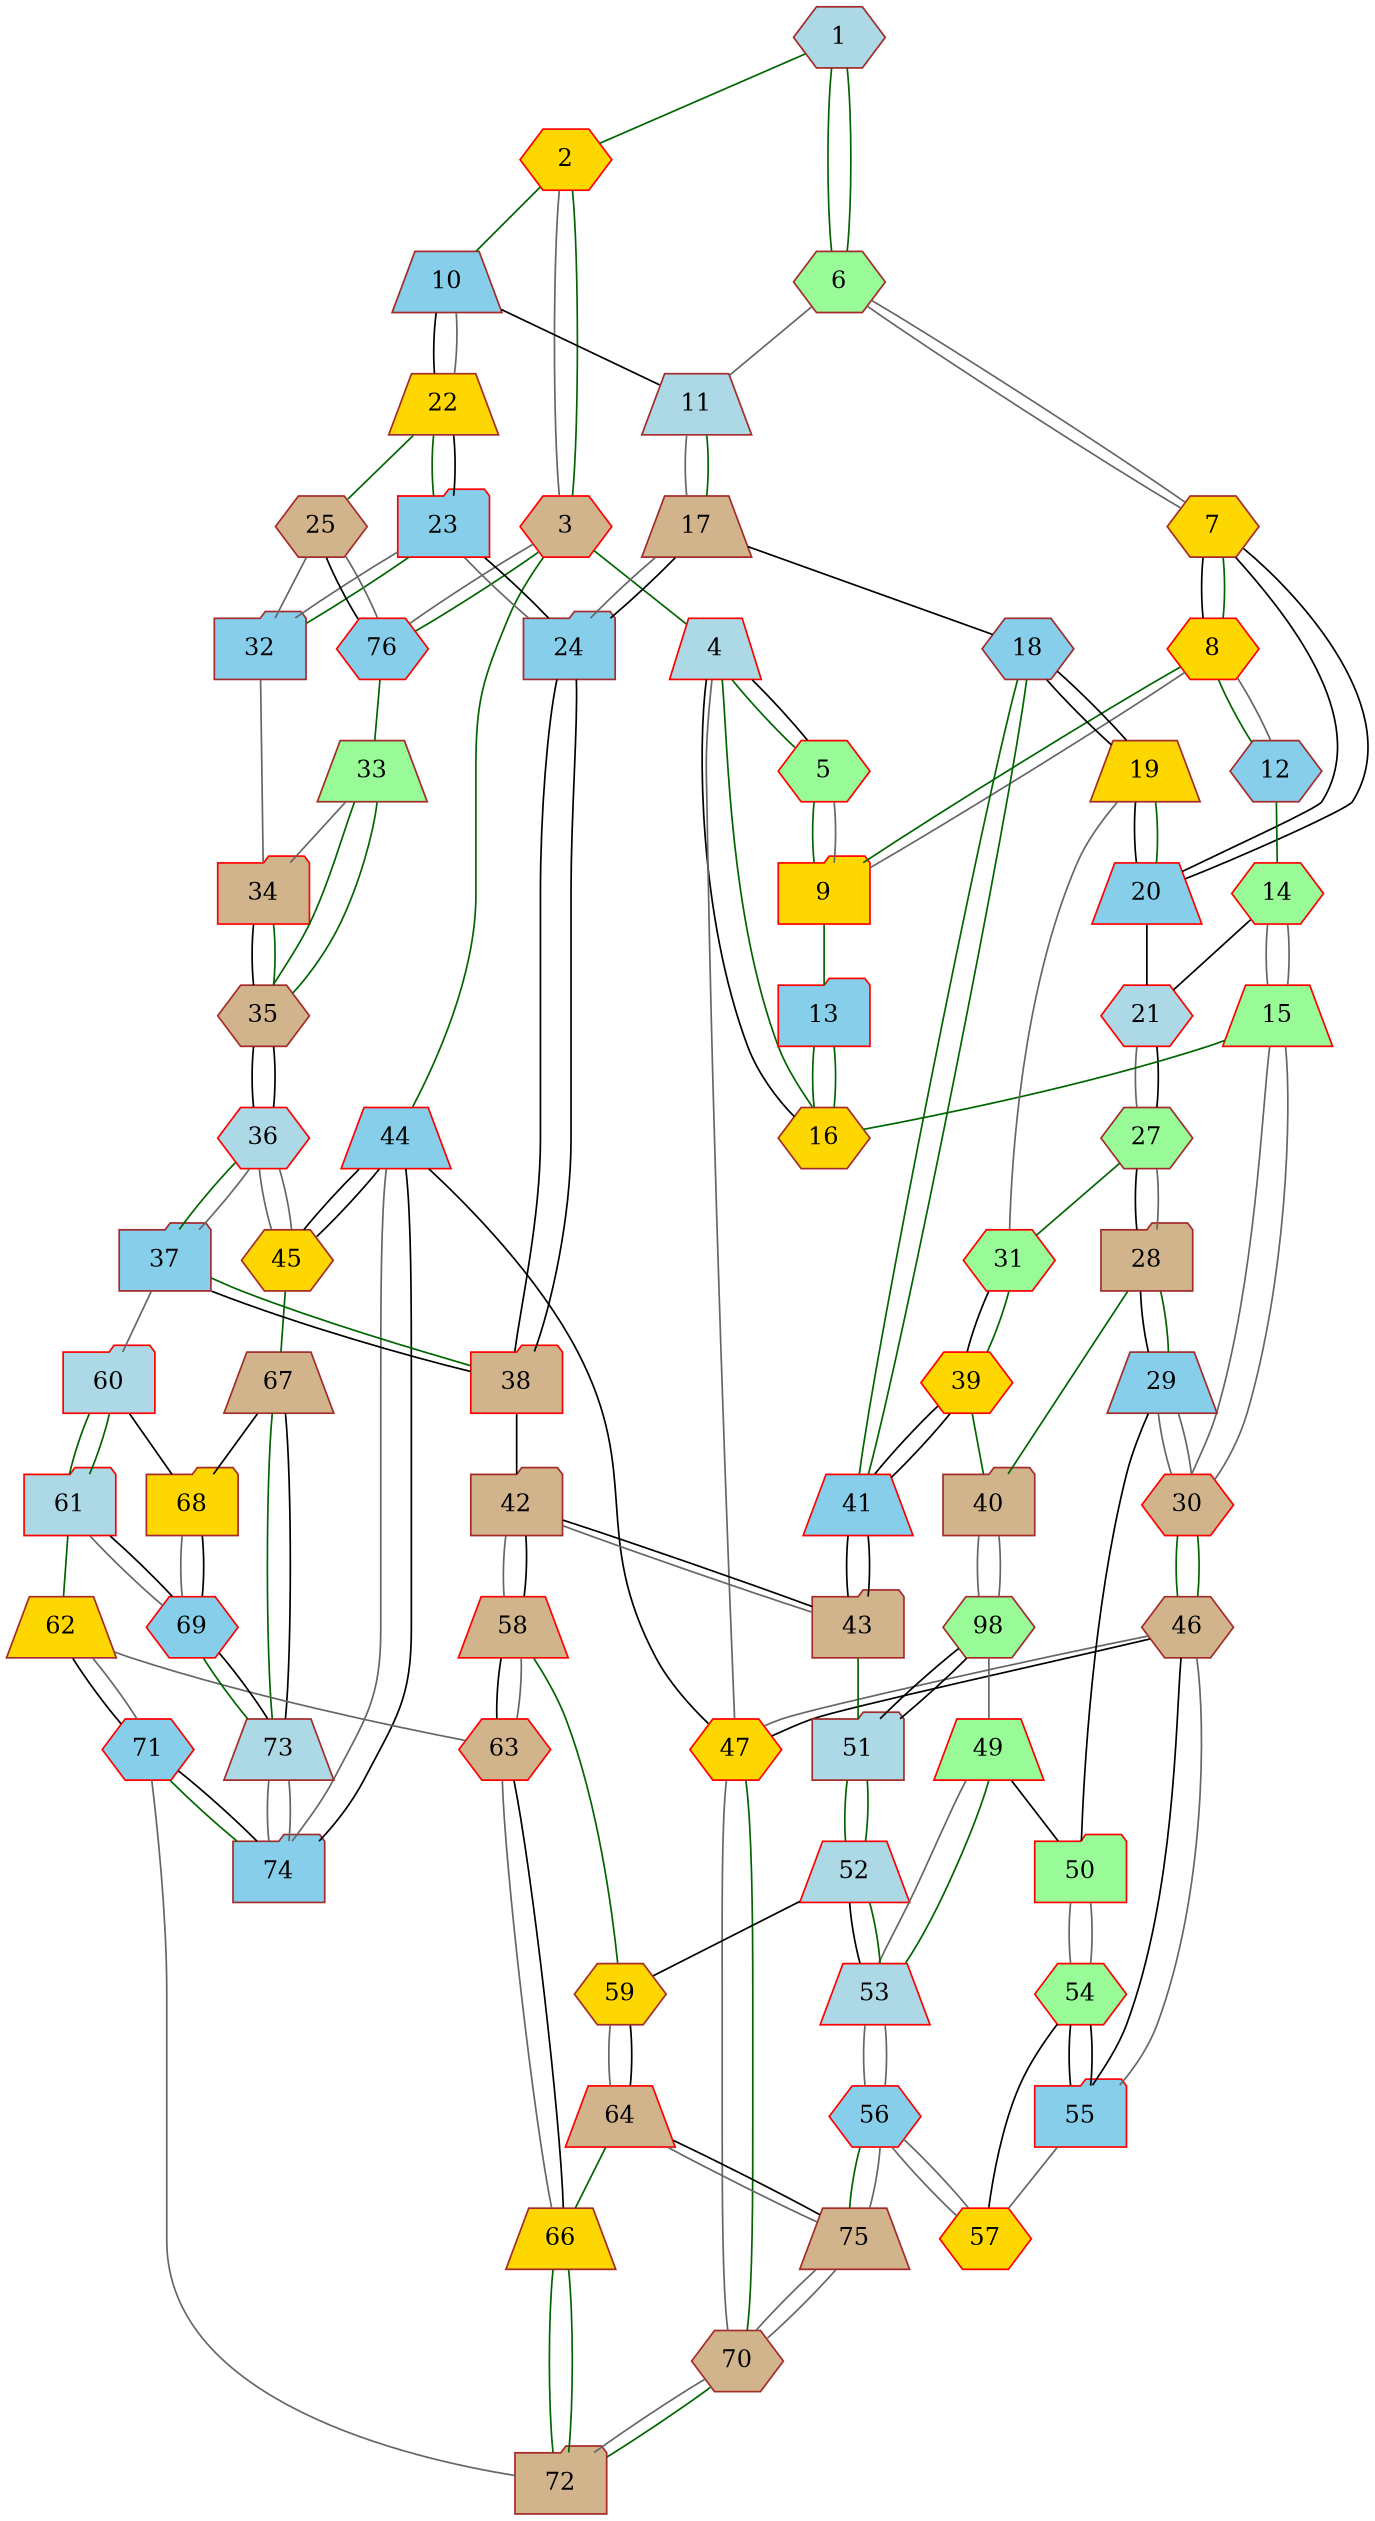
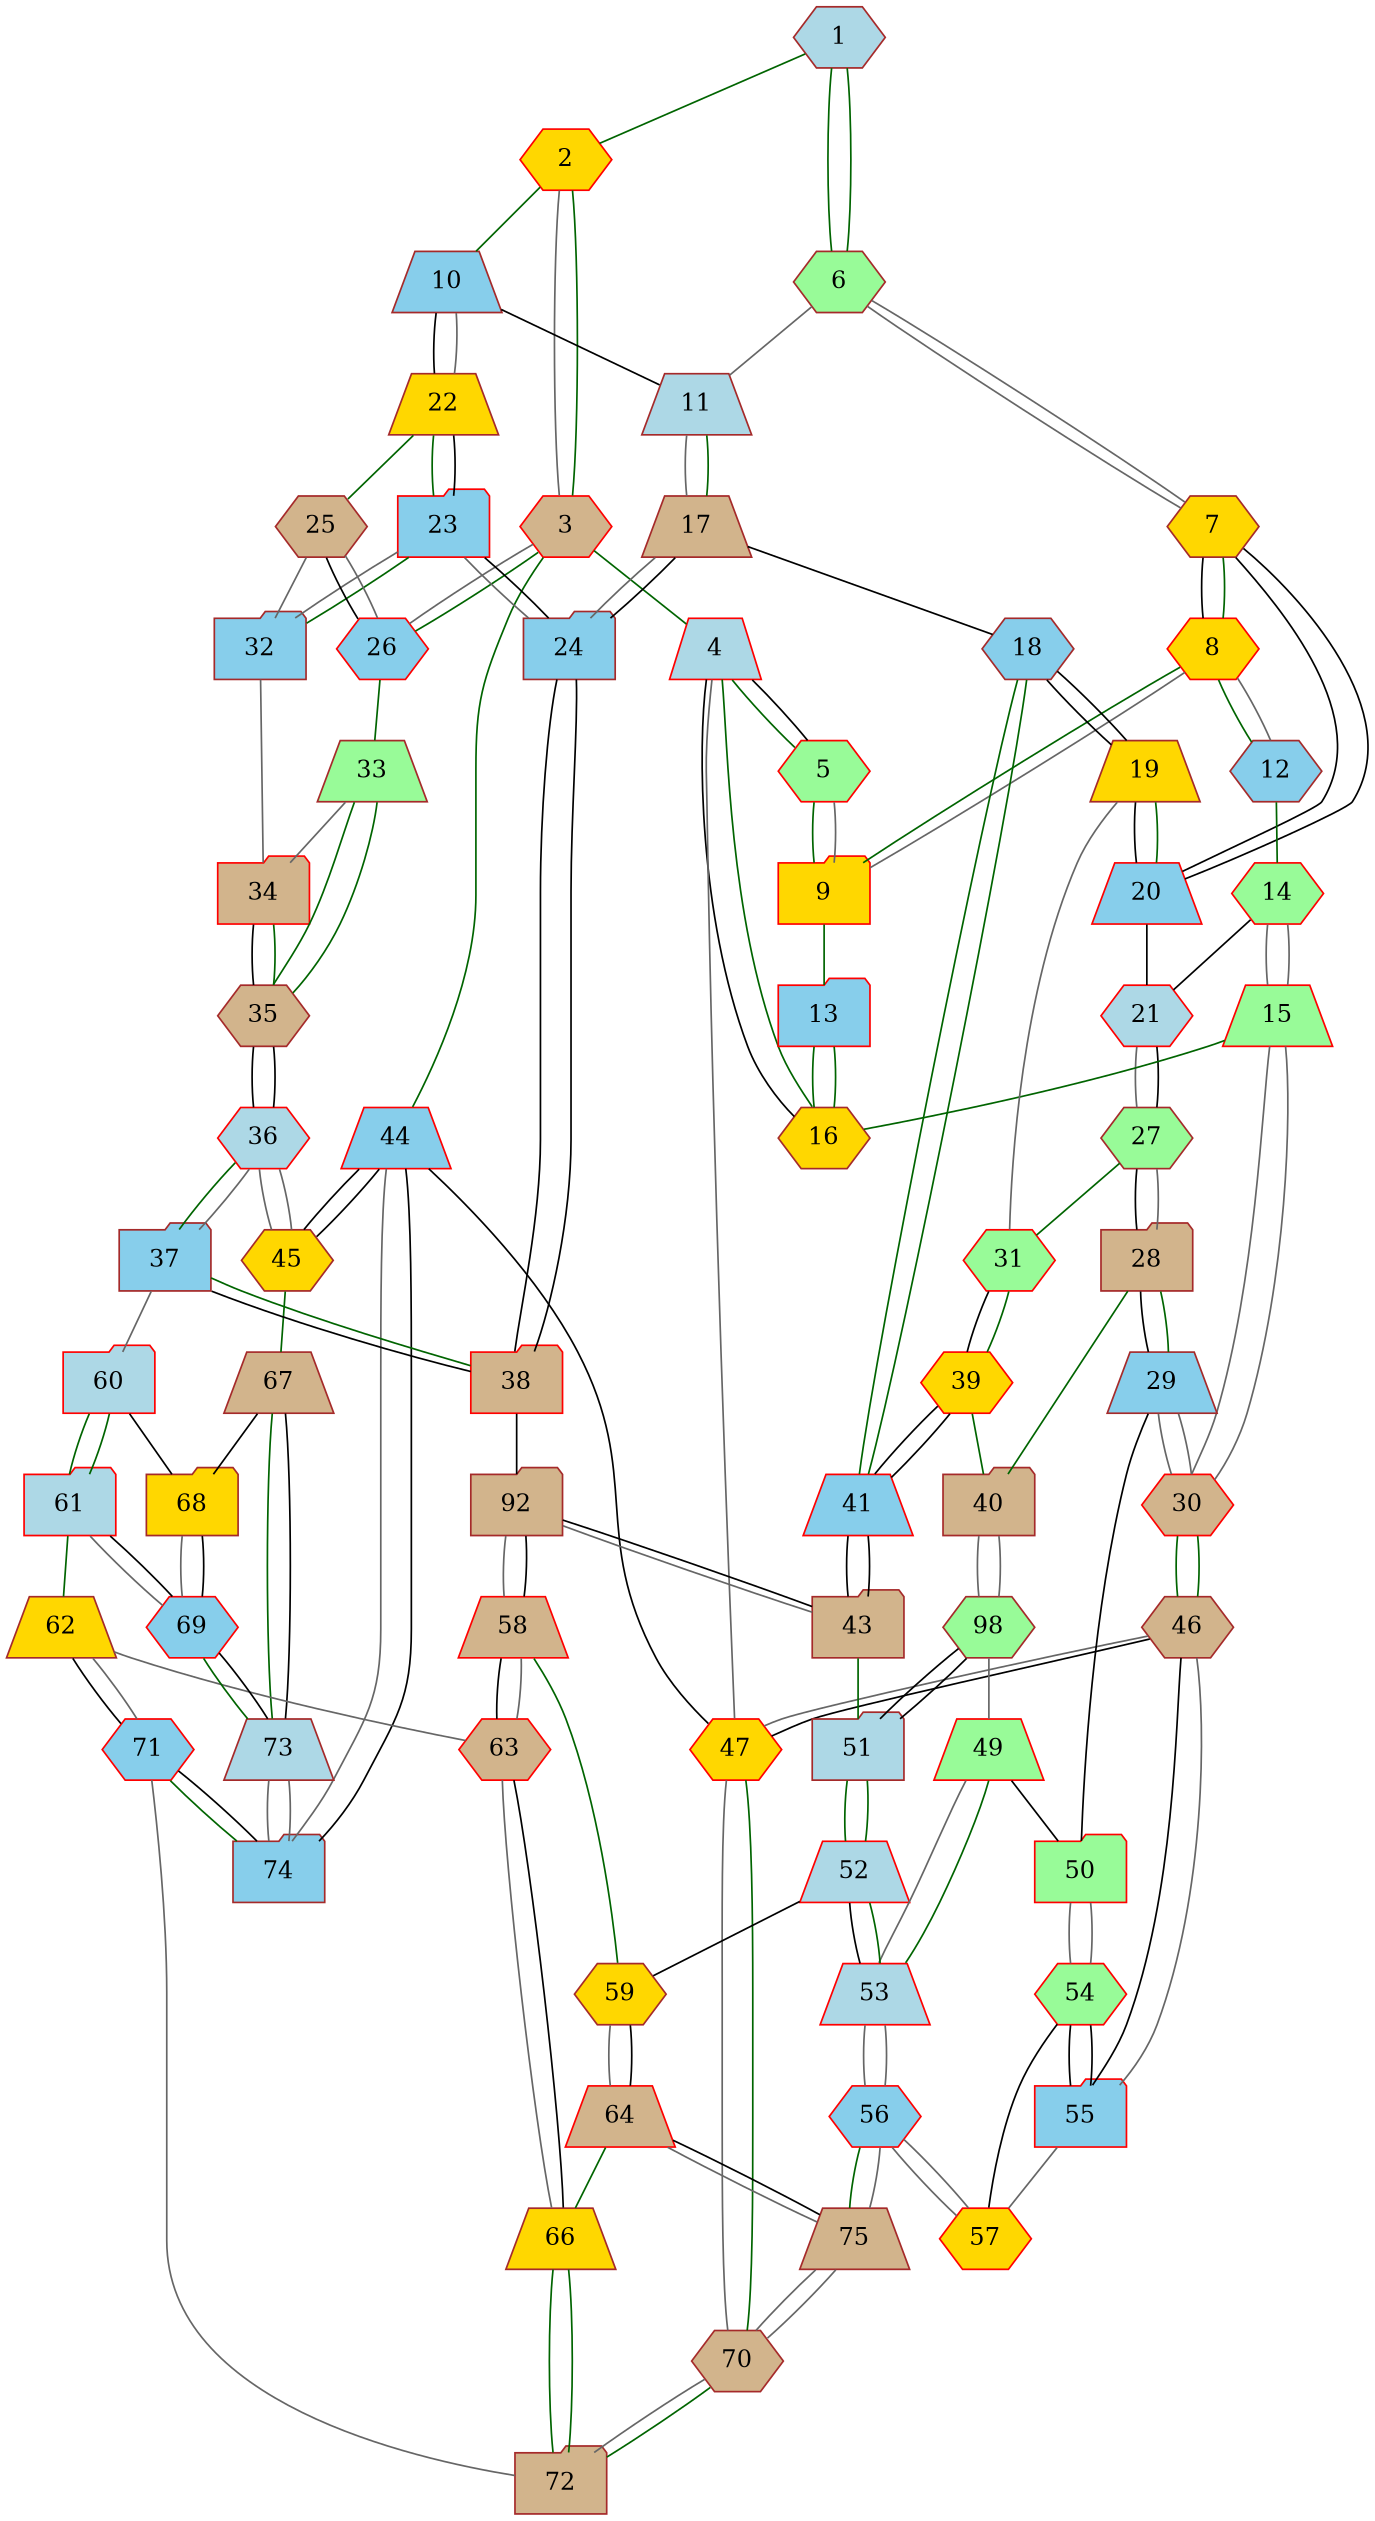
(382, 649) -> (382, 649)
(517, 1505) -> (517, 1505)
